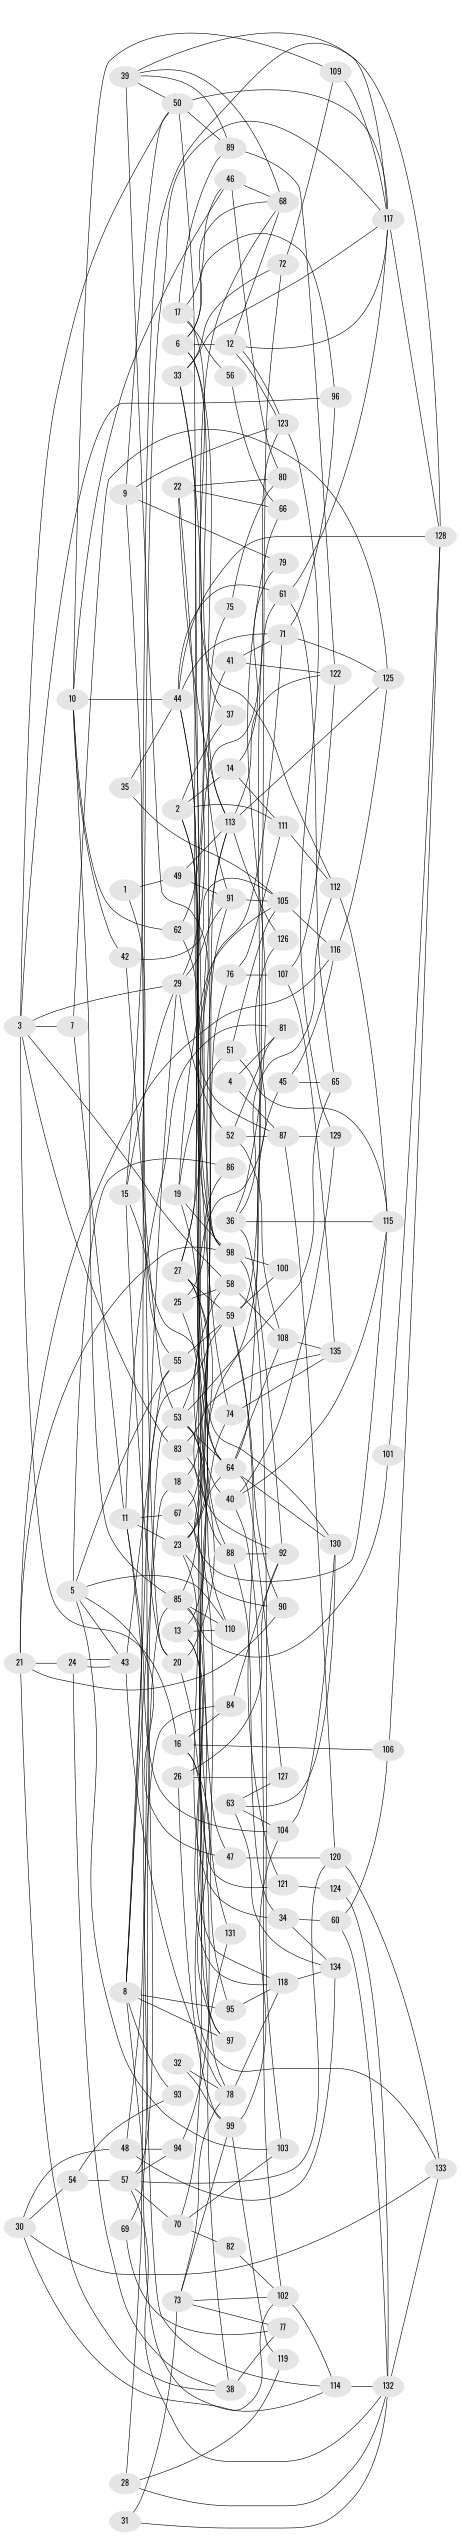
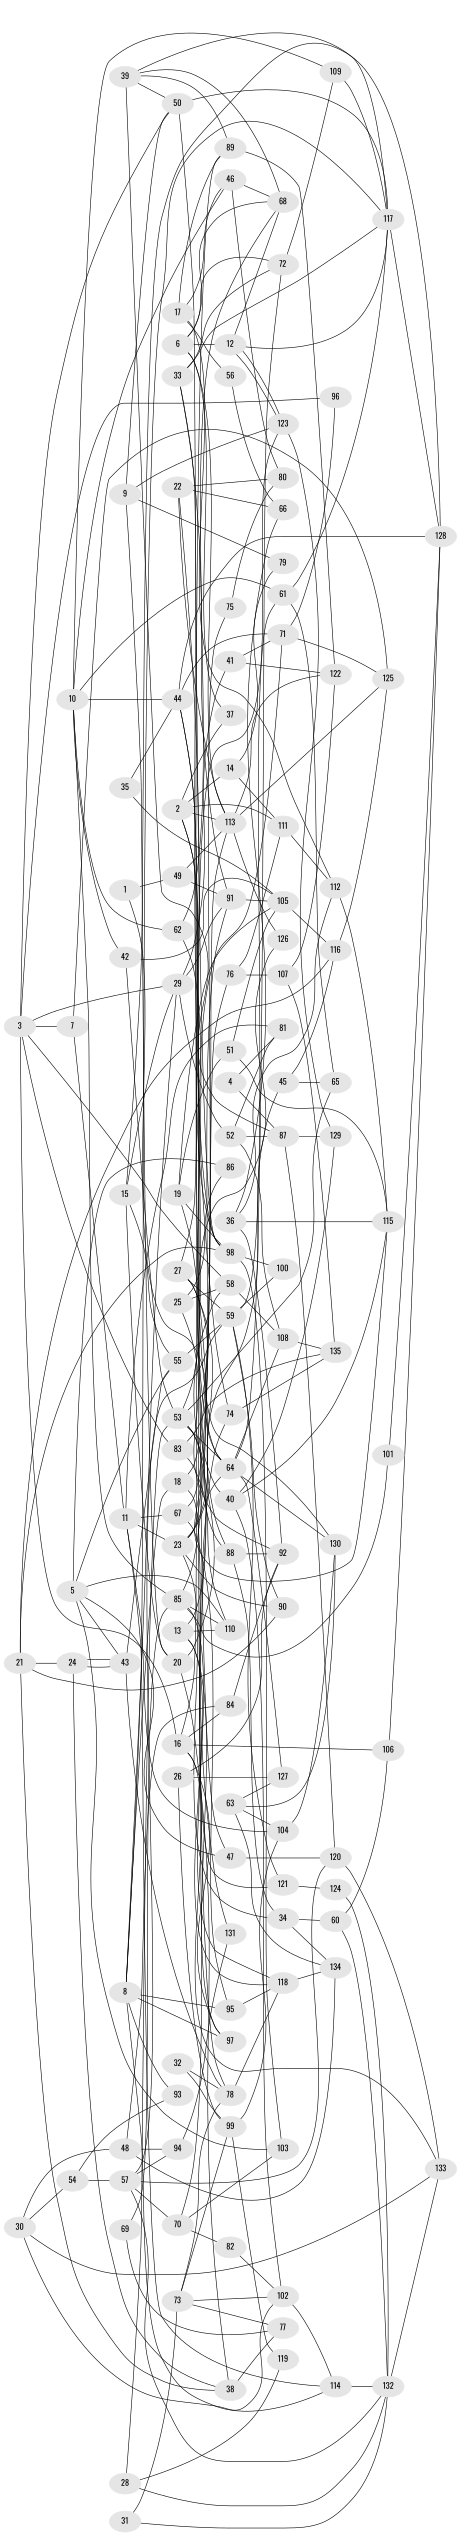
(203, 125) -> (196, 945)
(282, 239) -> (209, 271)
(214, 593) -> (163, 609)
(204, 1047) -> (204, 816)
